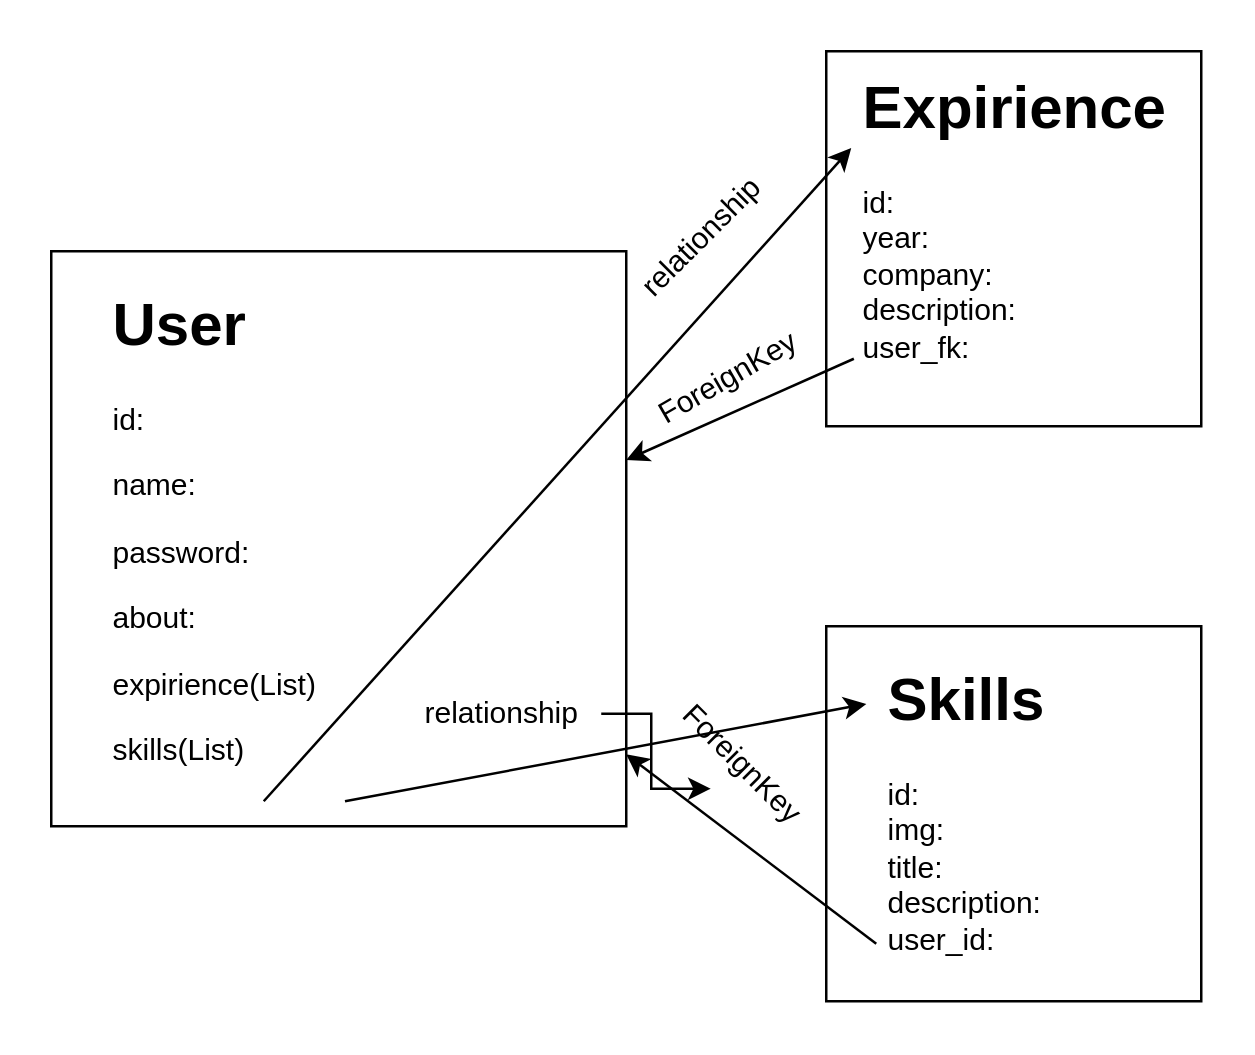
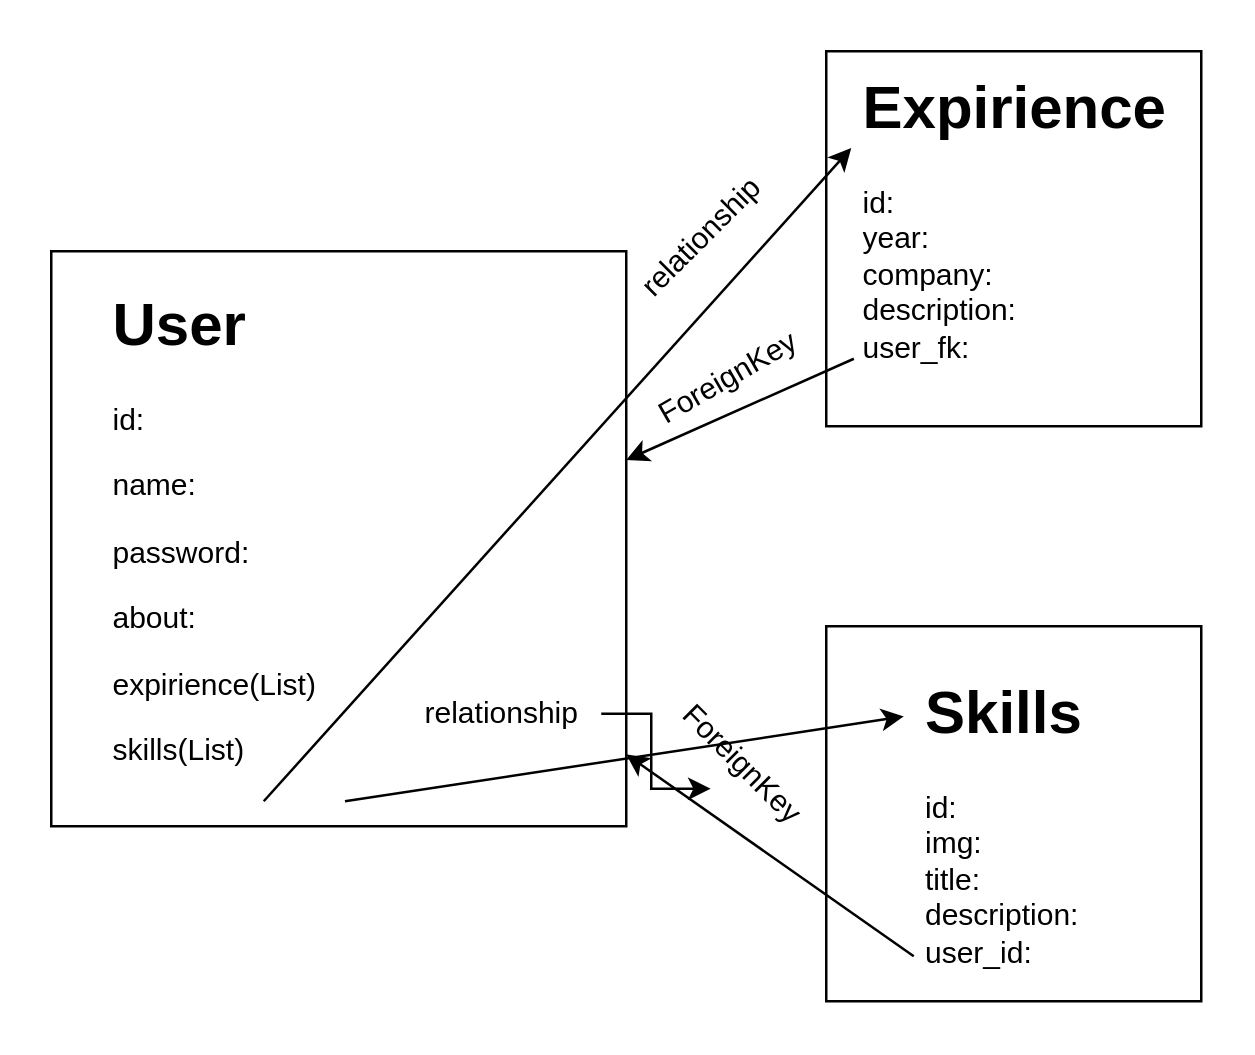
(1014, 814) -> (1051, 826)
